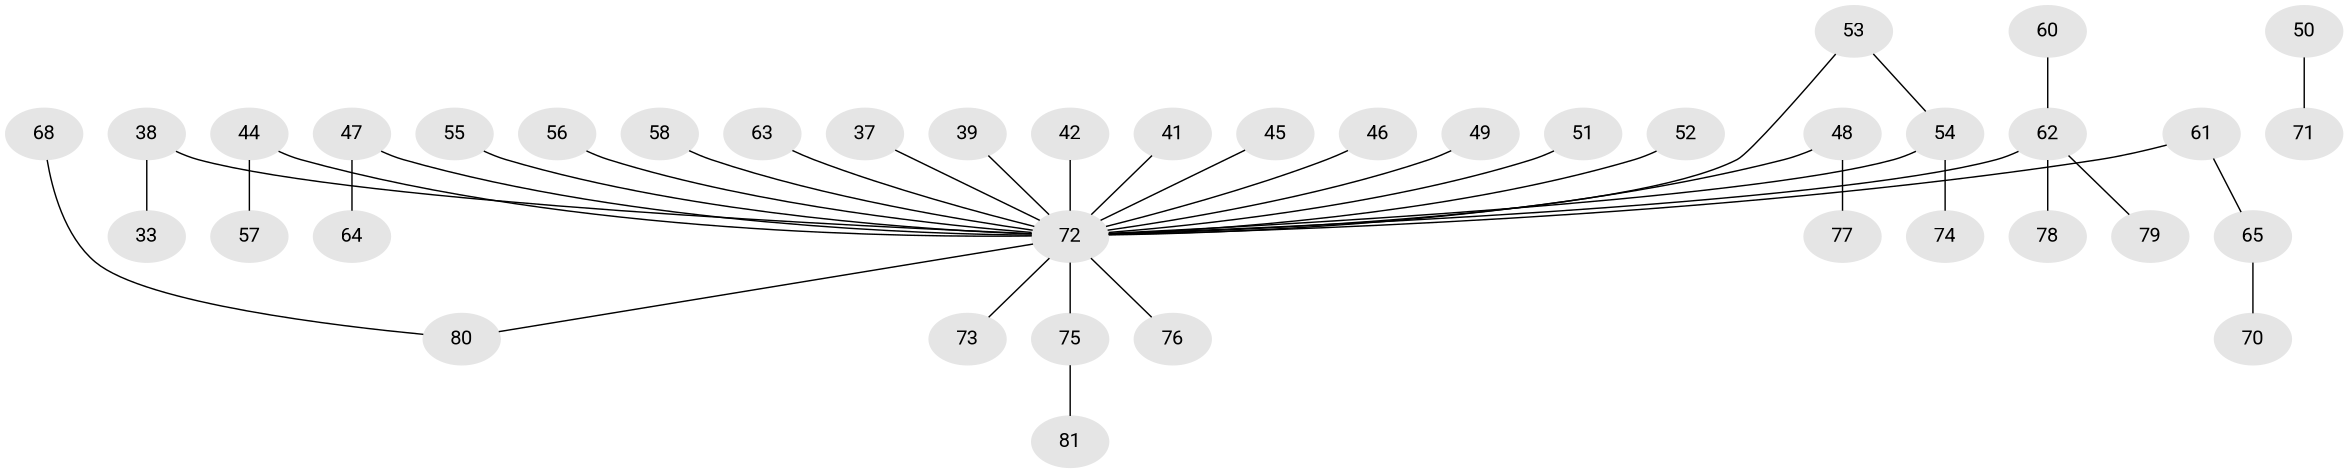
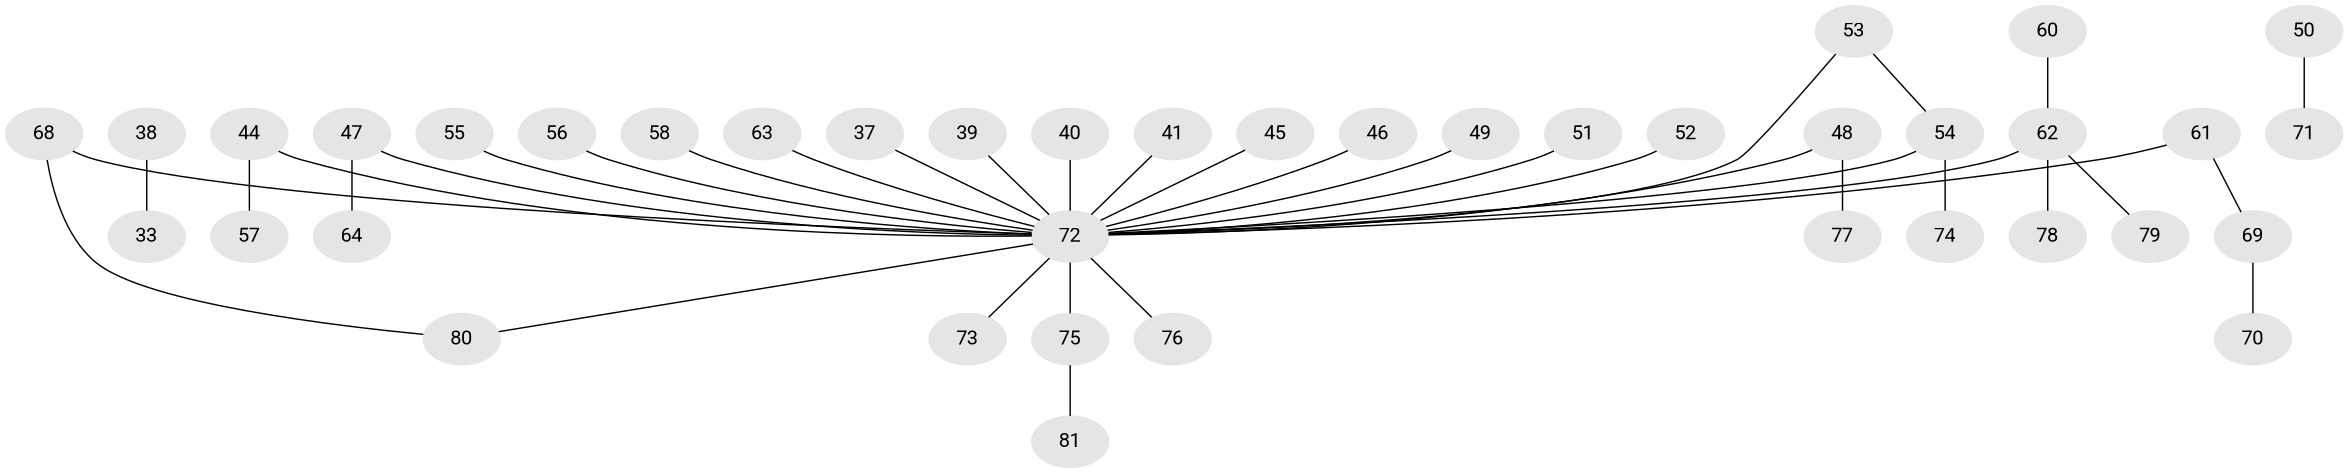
(1070, 134) -> (1070, 134)
(387, 190) -> (478, 206)
(2253, 237) -> (2253, 237)
